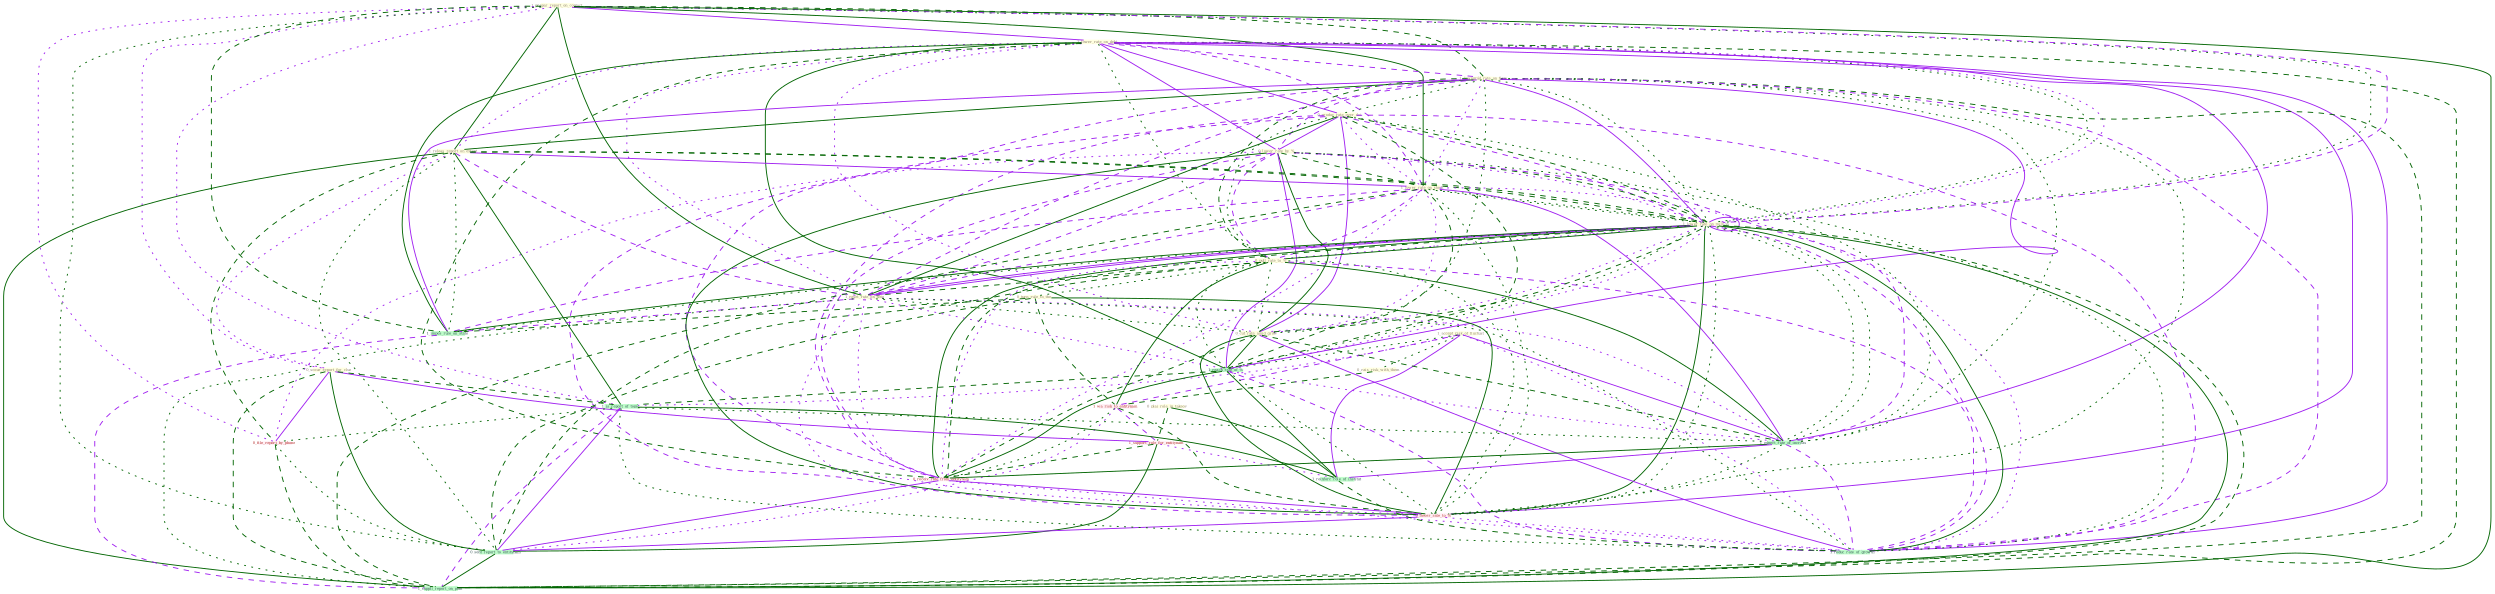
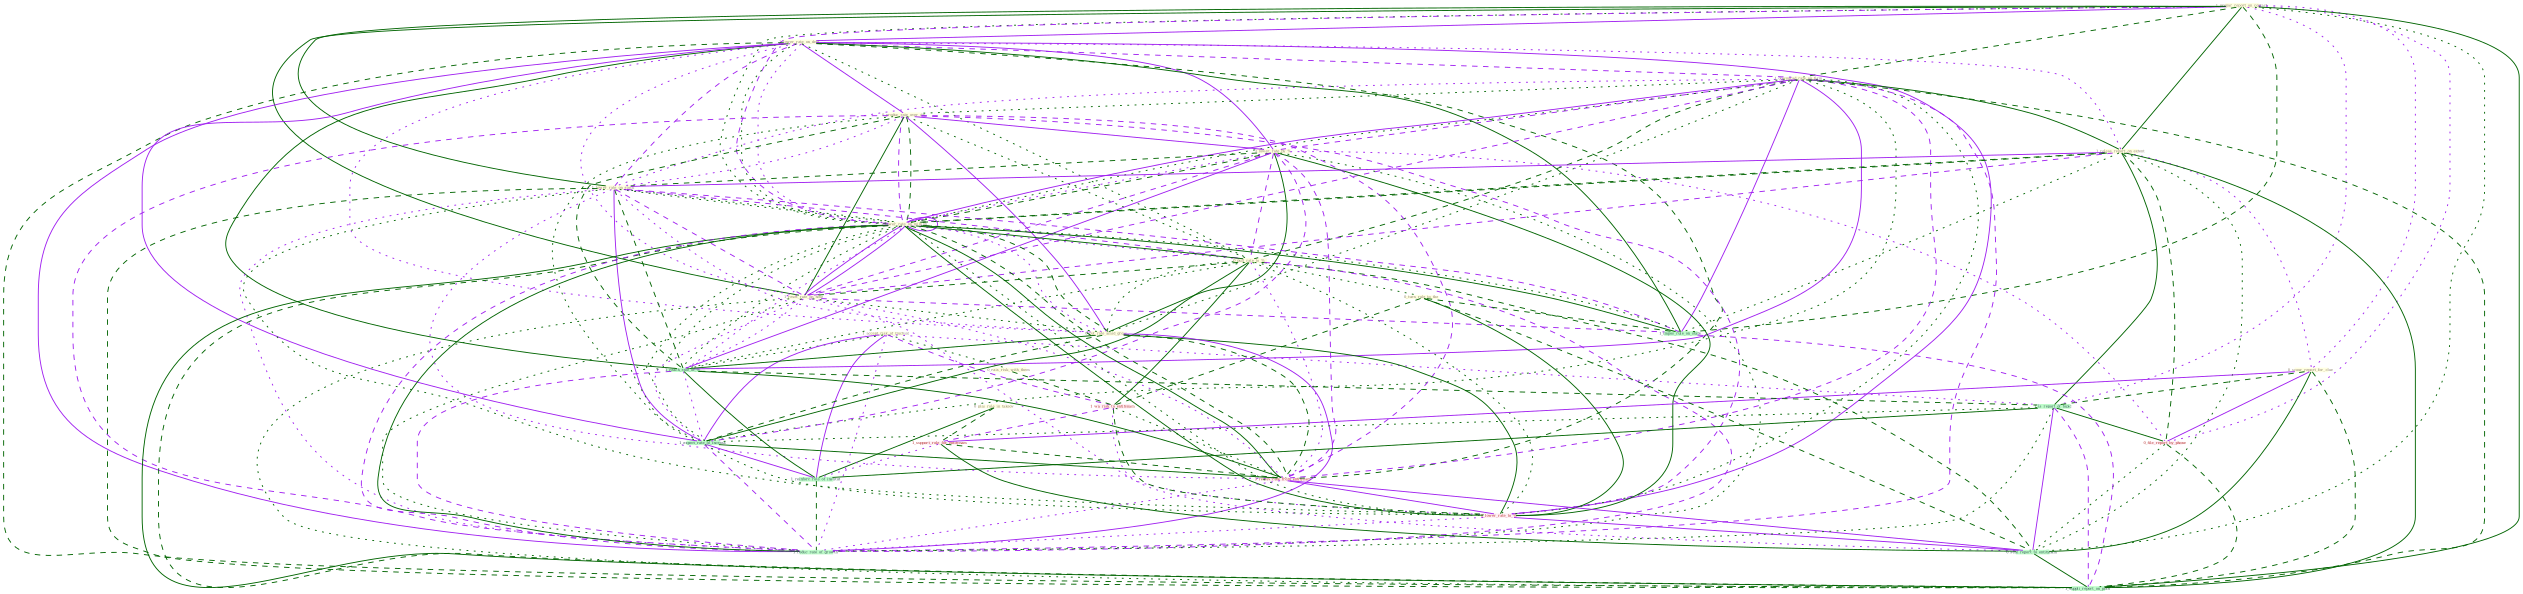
(446, 425) -> (2110, 425)
(1325, 439) -> none
